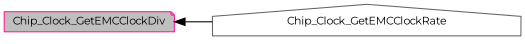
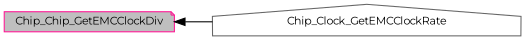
(89, 22) -> (89, 22)
